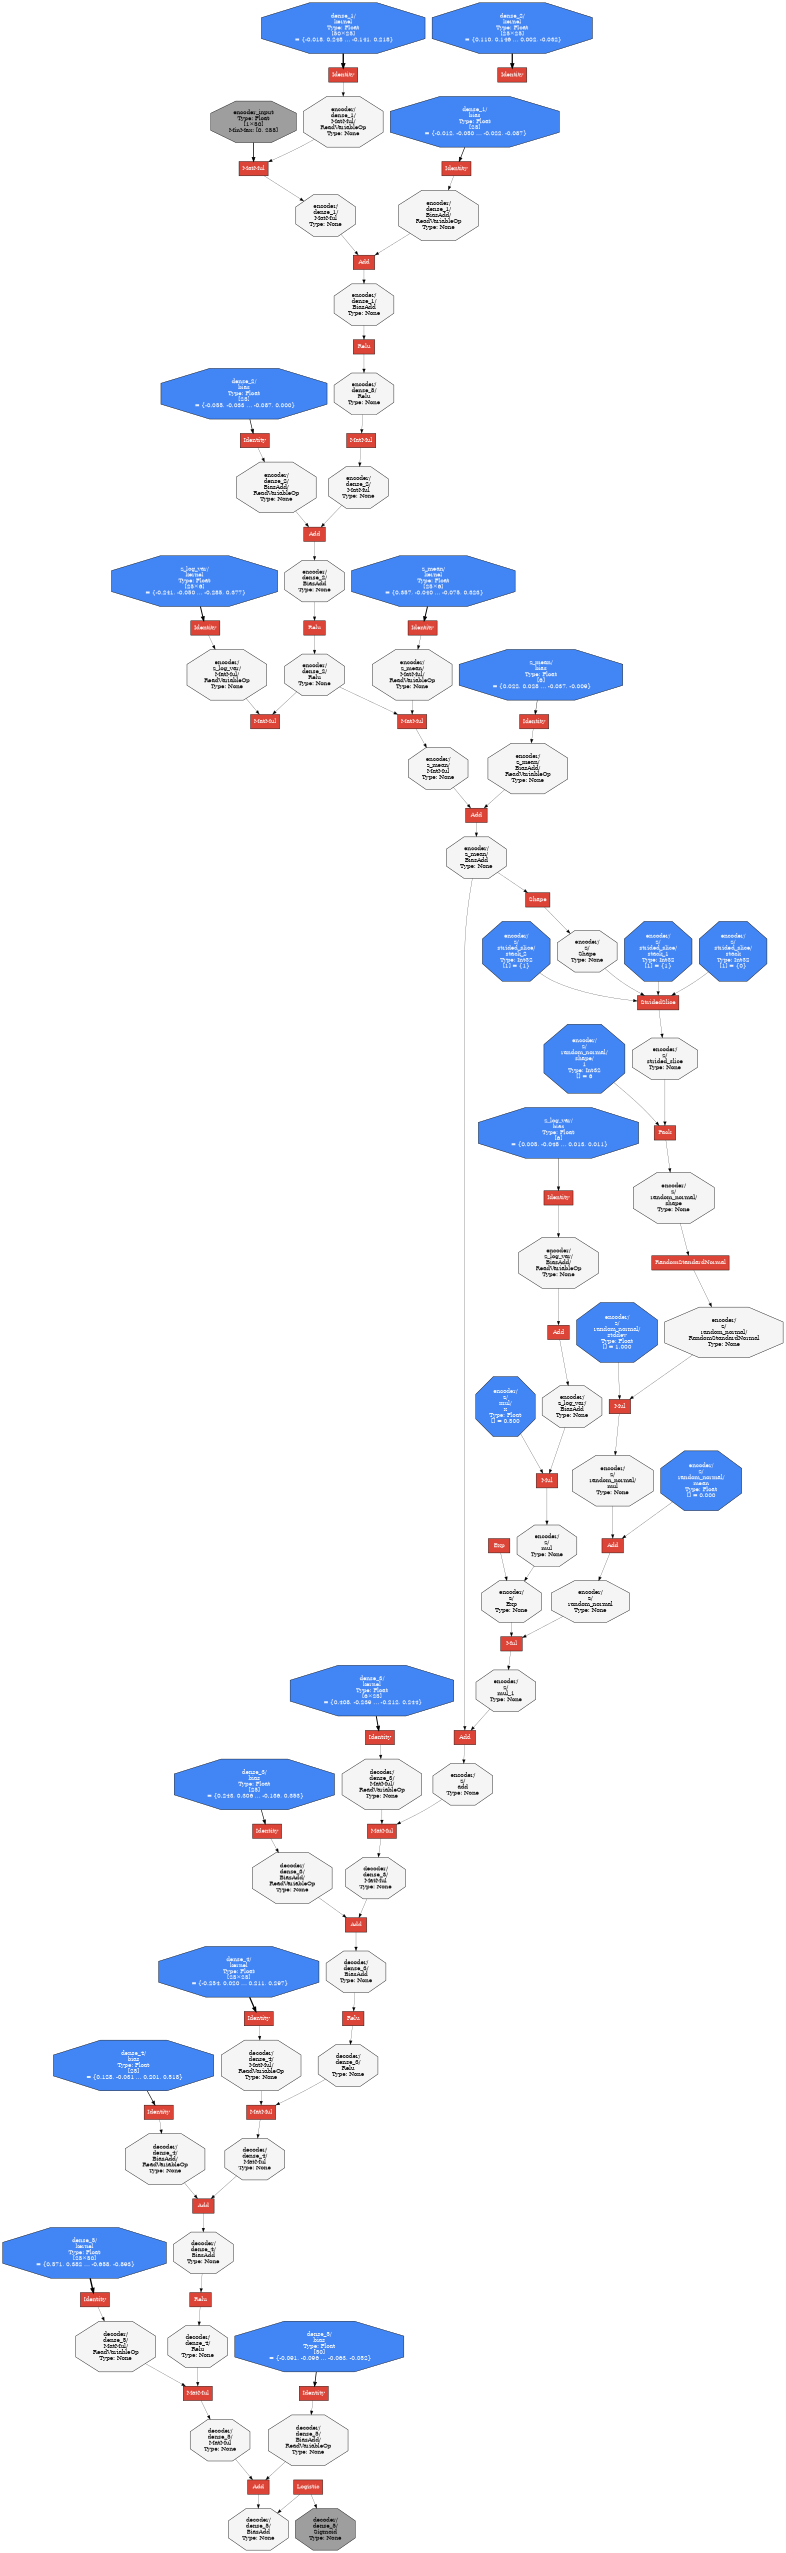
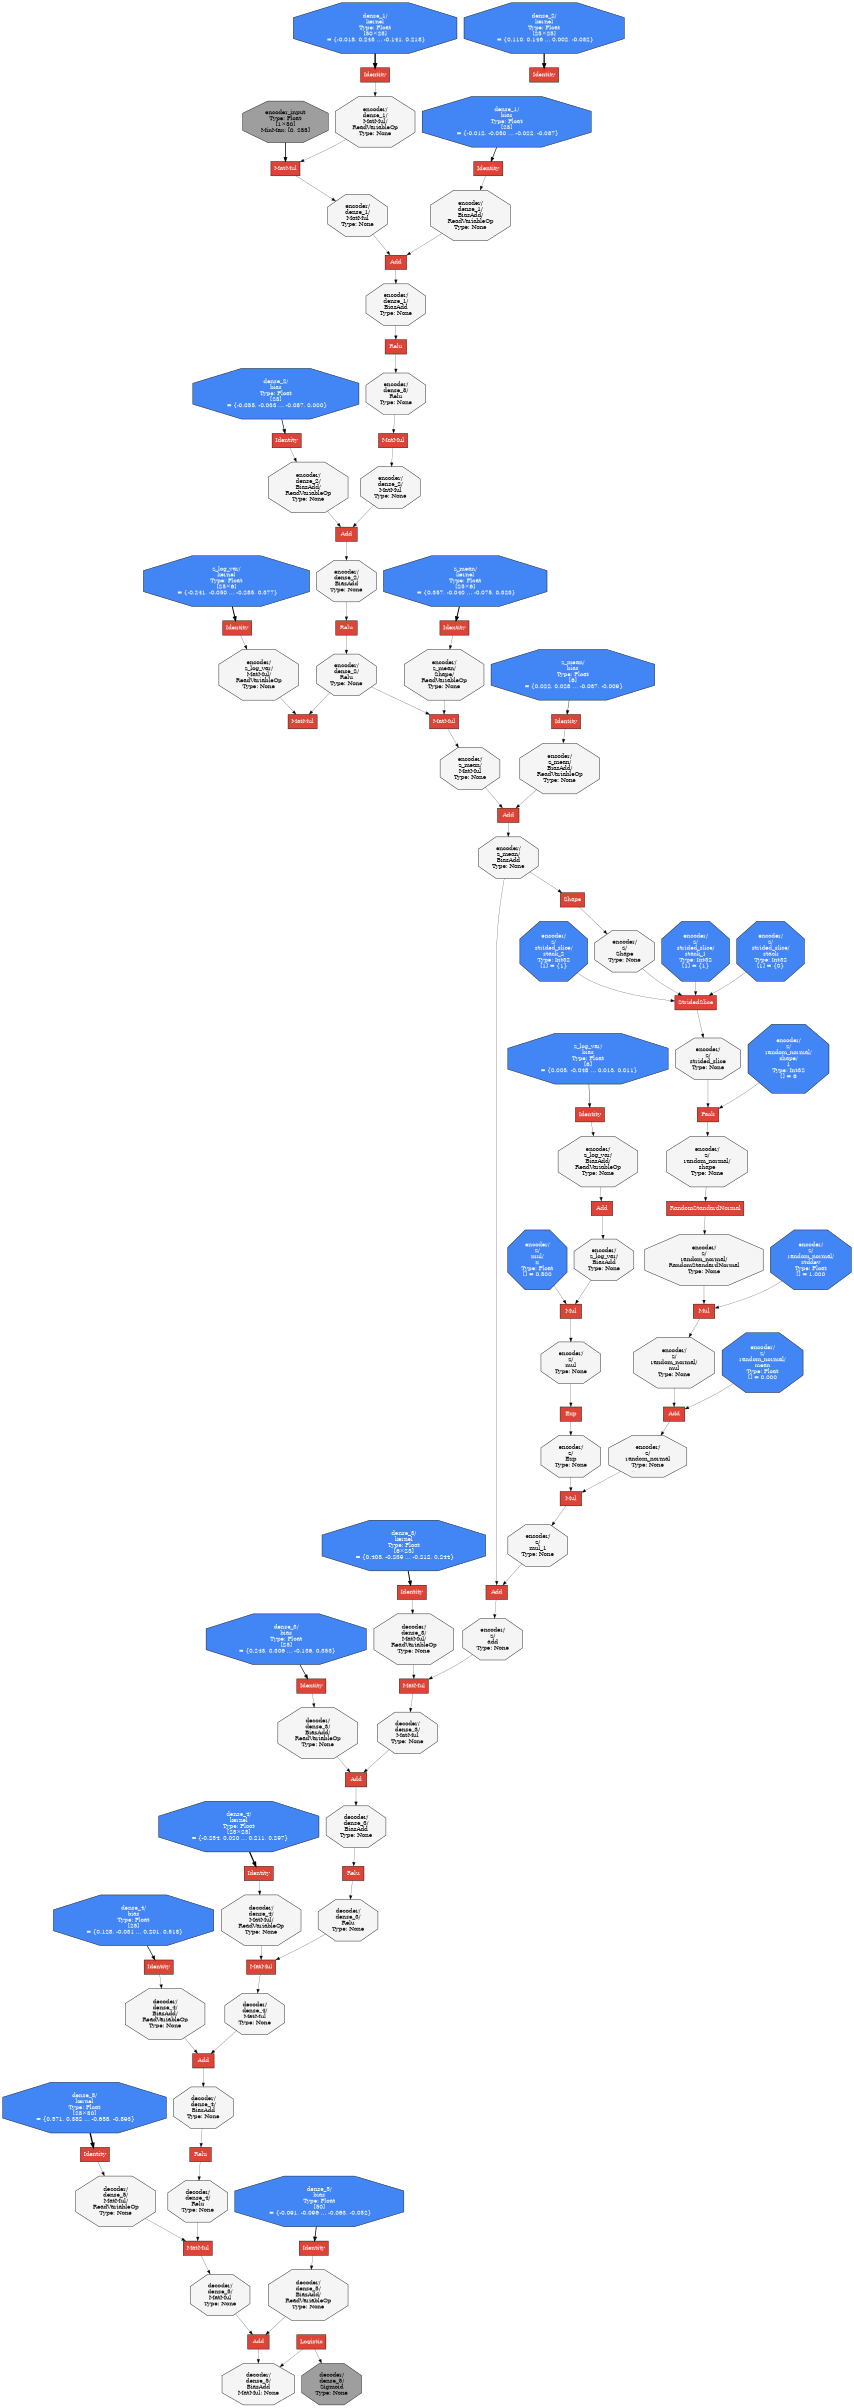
(412, 675) -> (444, 675)
(530, 1572) -> (571, 1393)
(258, 2529) -> (258, 2384)
